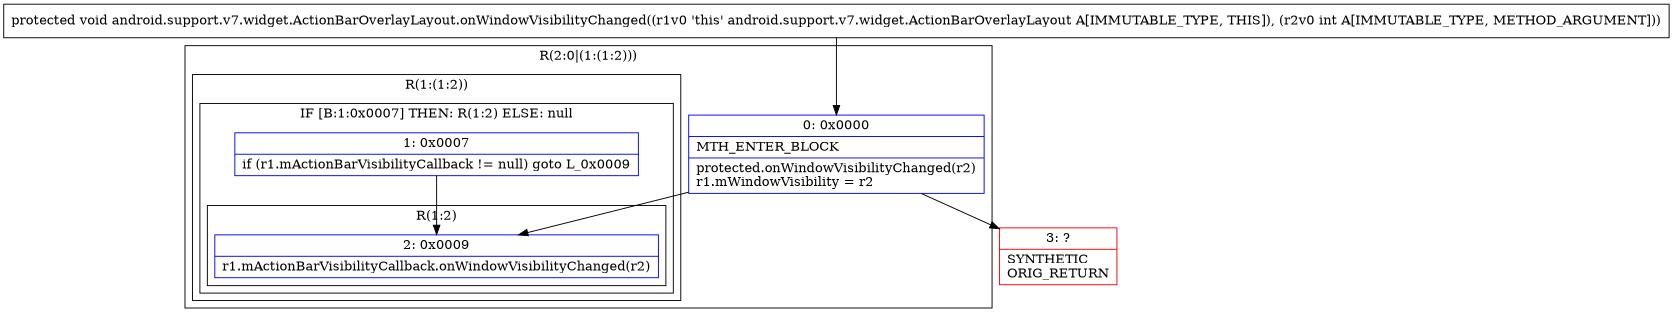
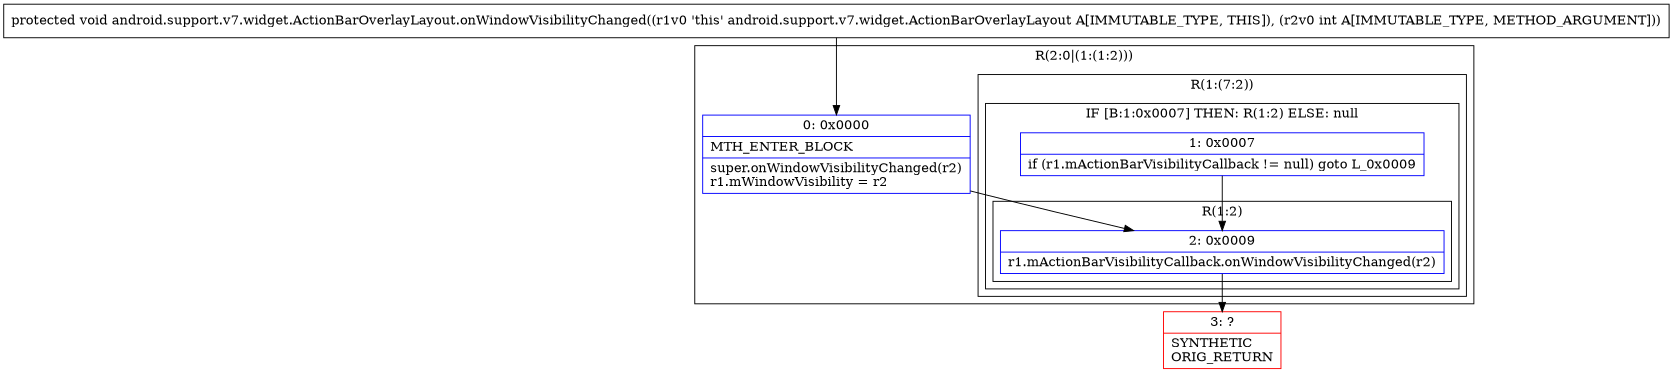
(437, 85) -> (1222, 85)
(836, 168) -> (836, 168)
(956, 209) -> (1222, 288)
